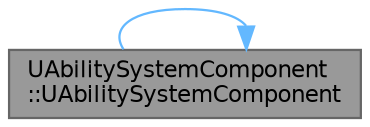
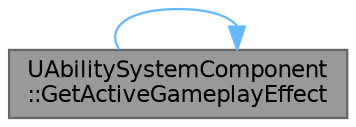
(185, 84) -> (178, 84)
